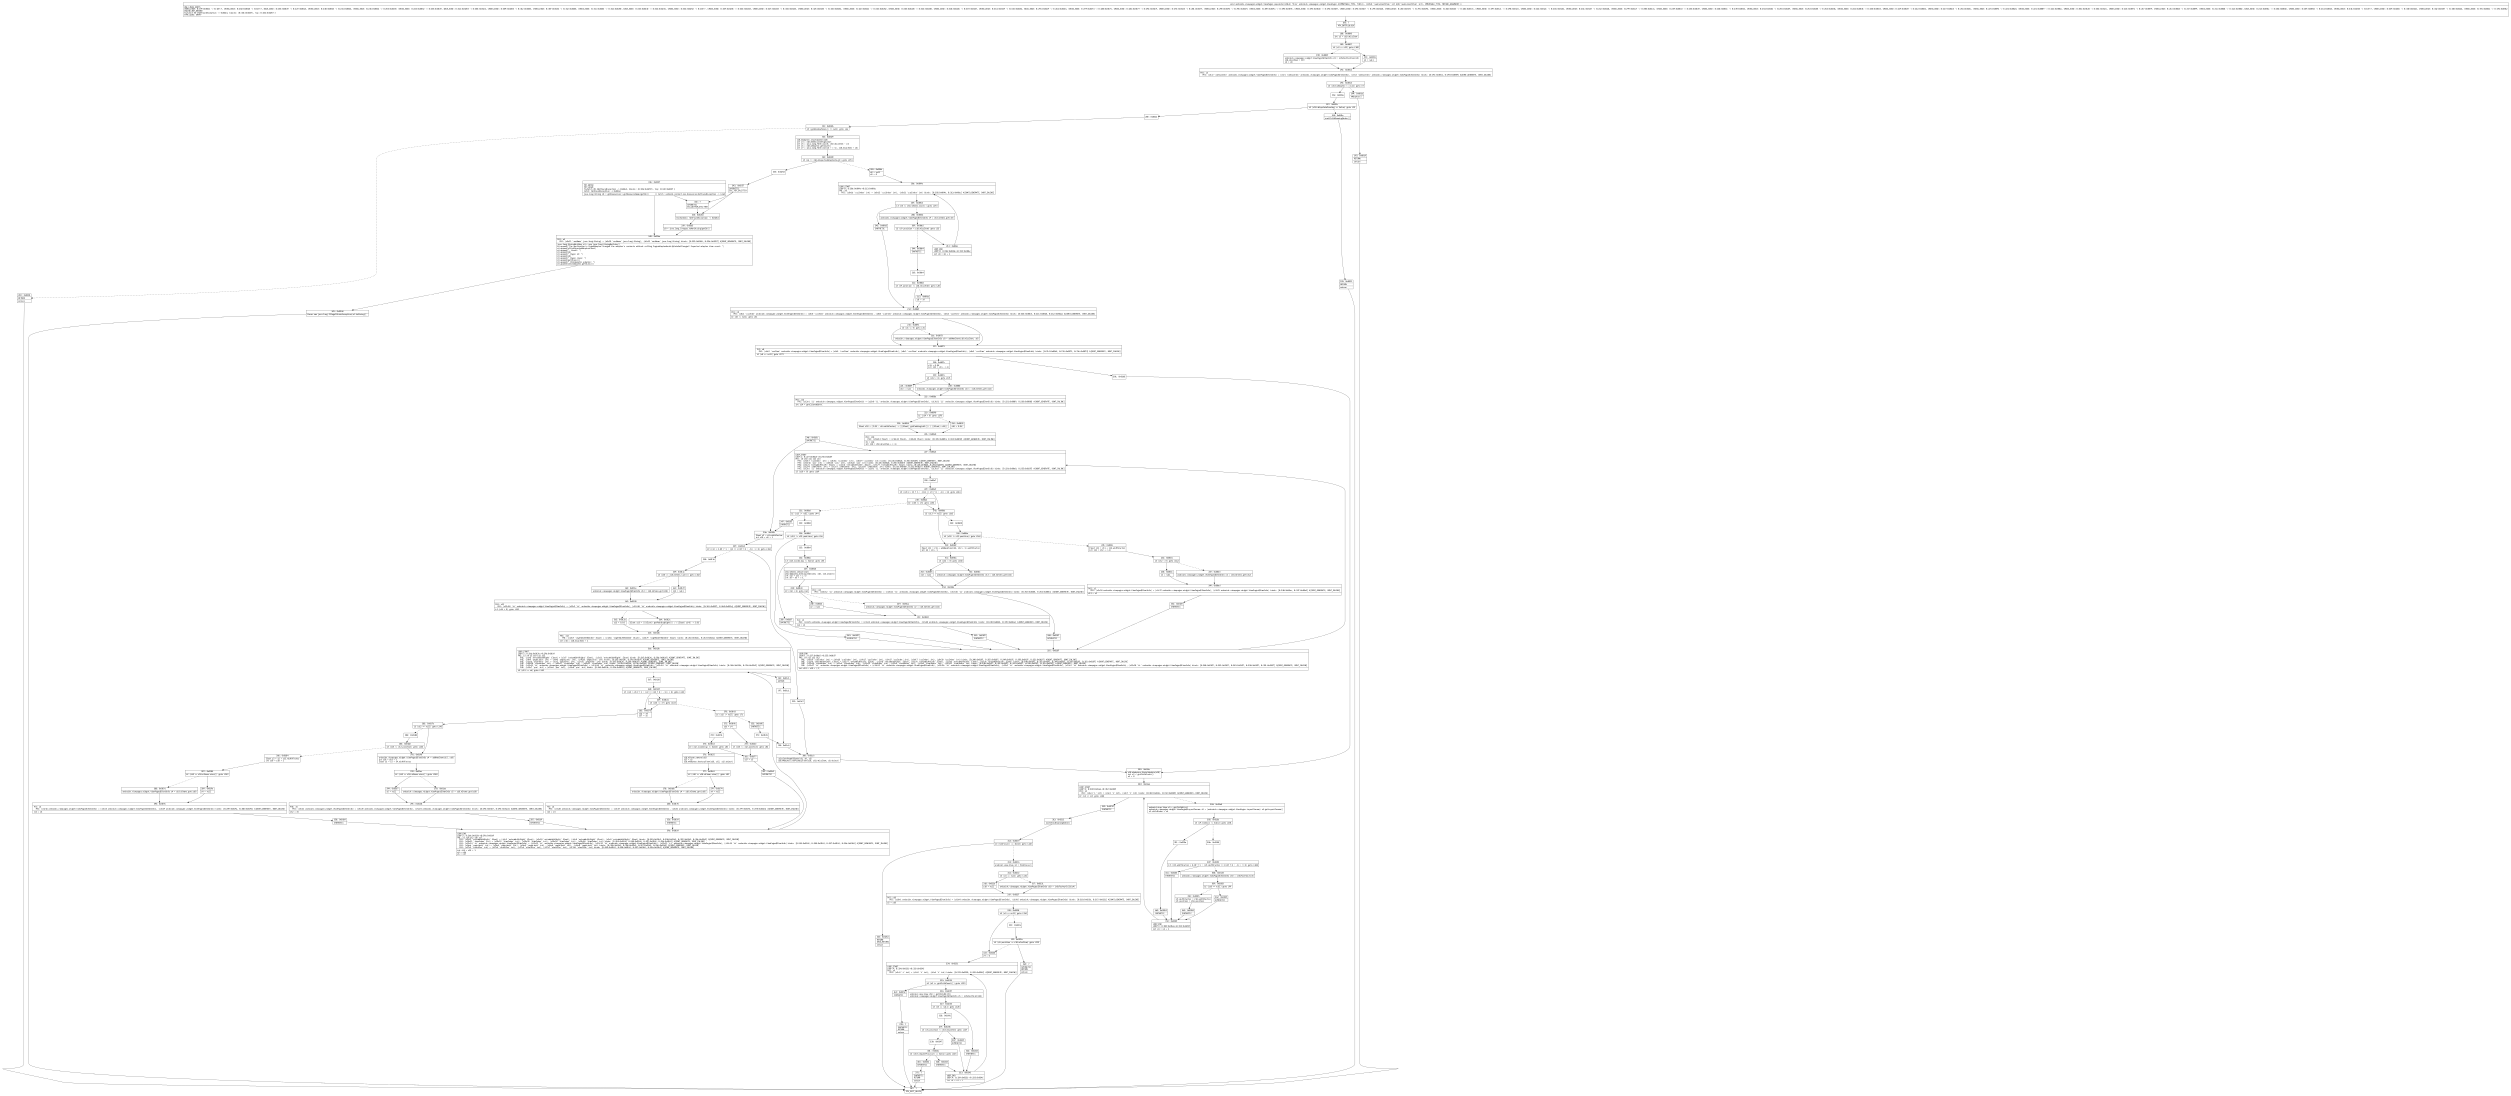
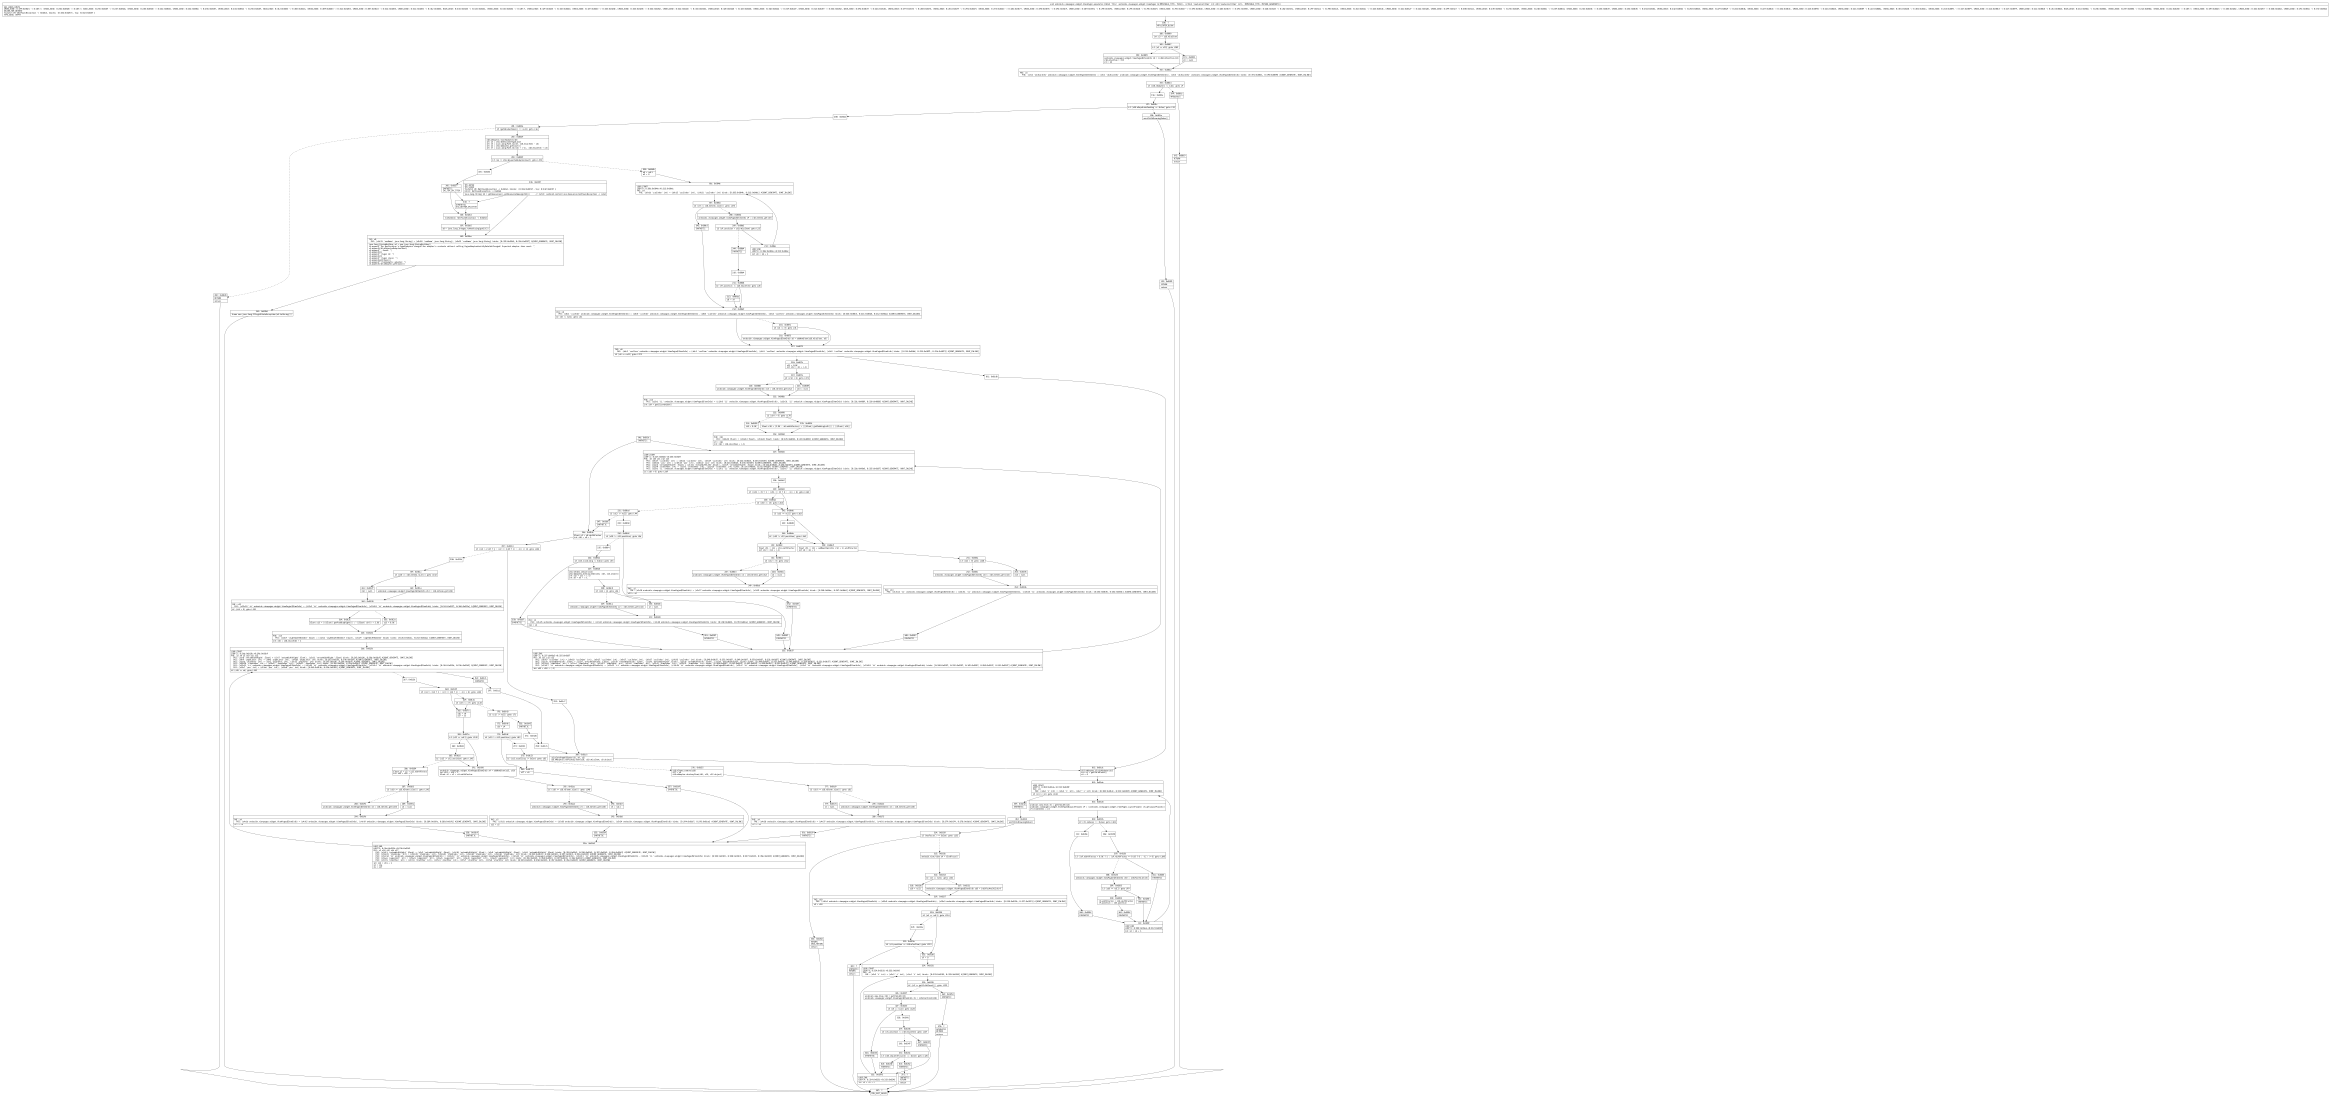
(781, 681) -> (479, 681)
(723, 730) -> (511, 741)
